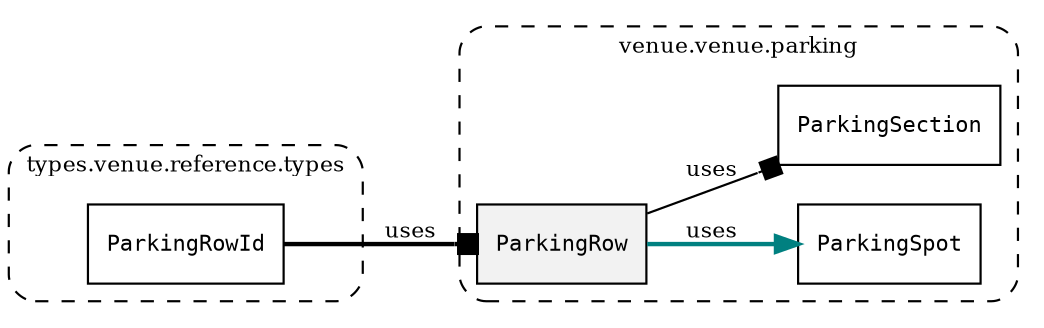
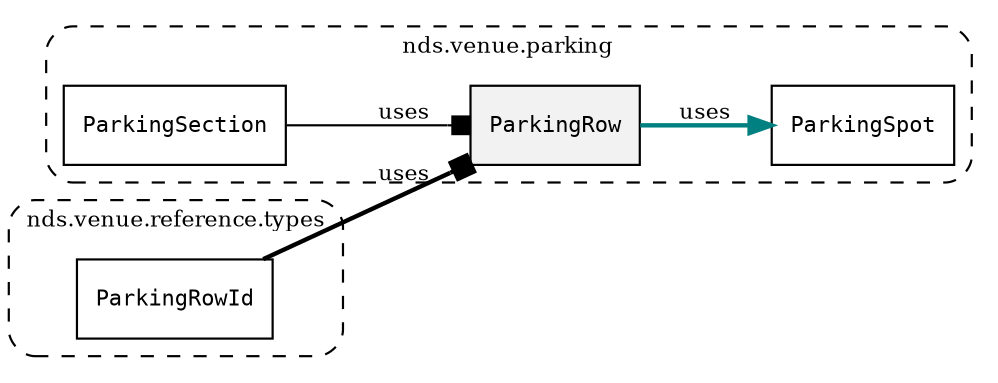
(739, 47) -> (509, 47)
(186, 166) -> (176, 221)
(702, 193) -> (367, 125)
